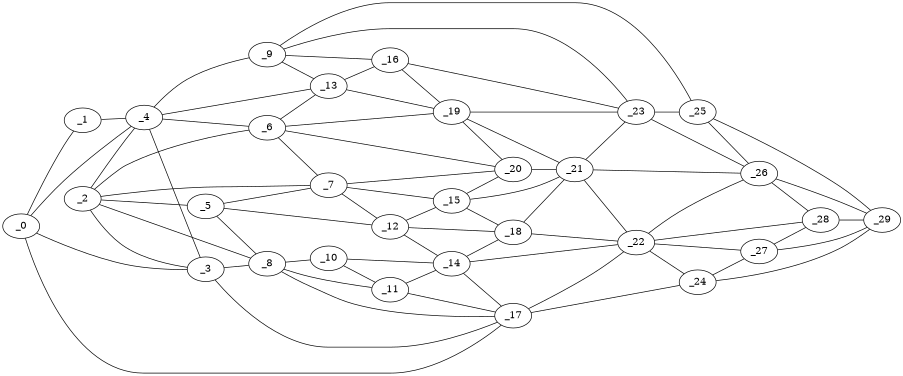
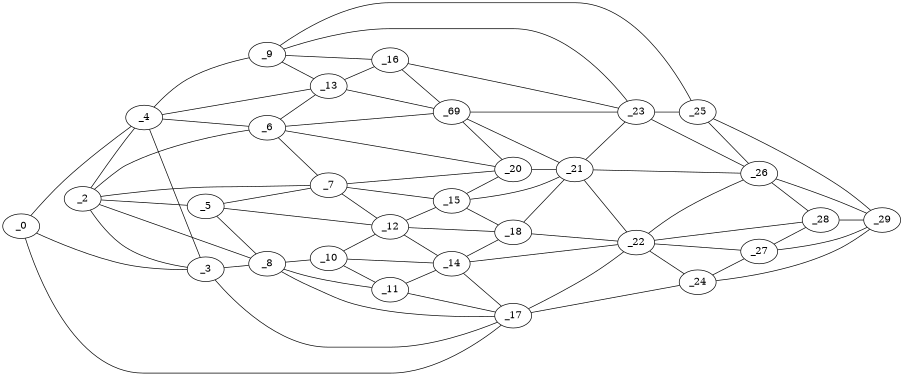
(452, 112) -> (452, 112)
(83, 120) -> none
none -> (359, 243)
